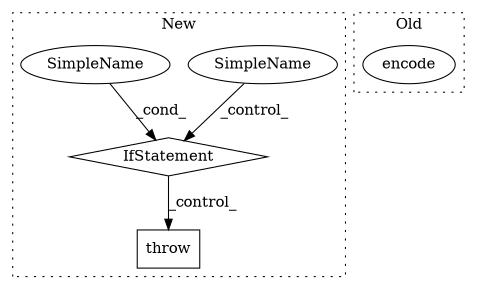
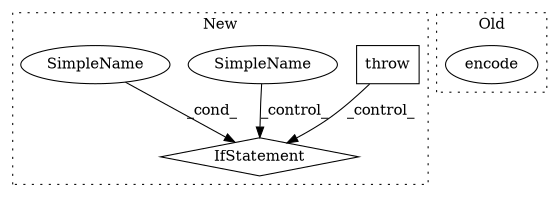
(168, 198) -> (335, 114)
